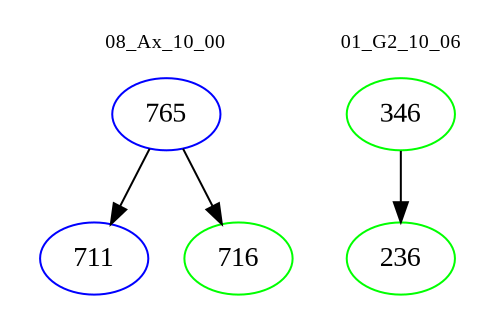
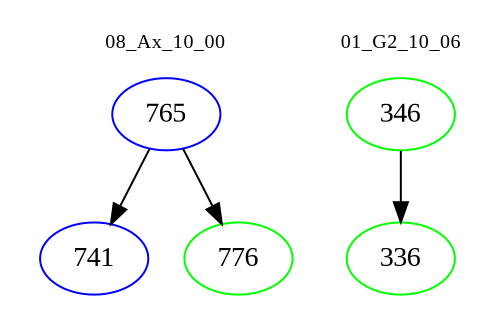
(94, 259) -> (94, 259)
(238, 259) -> (238, 259)
(401, 259) -> (401, 259)
